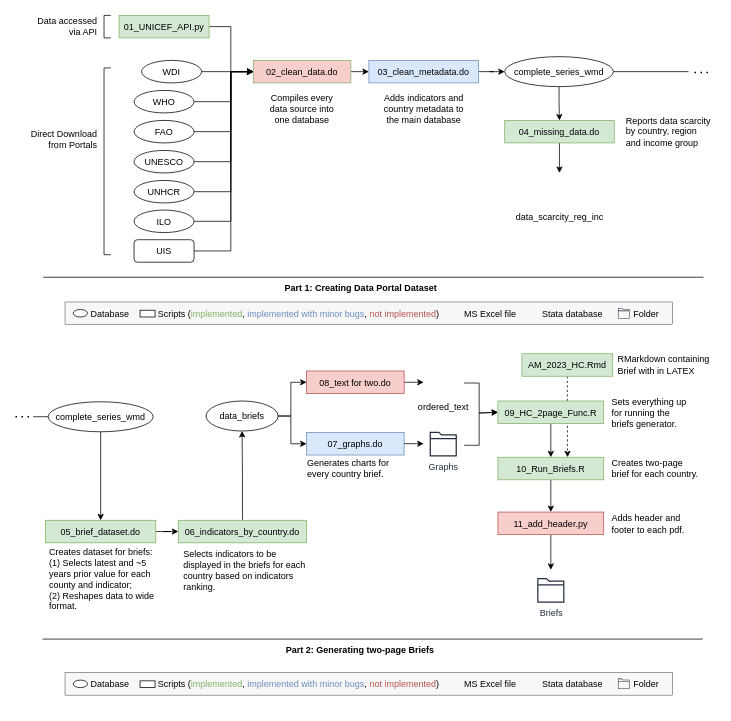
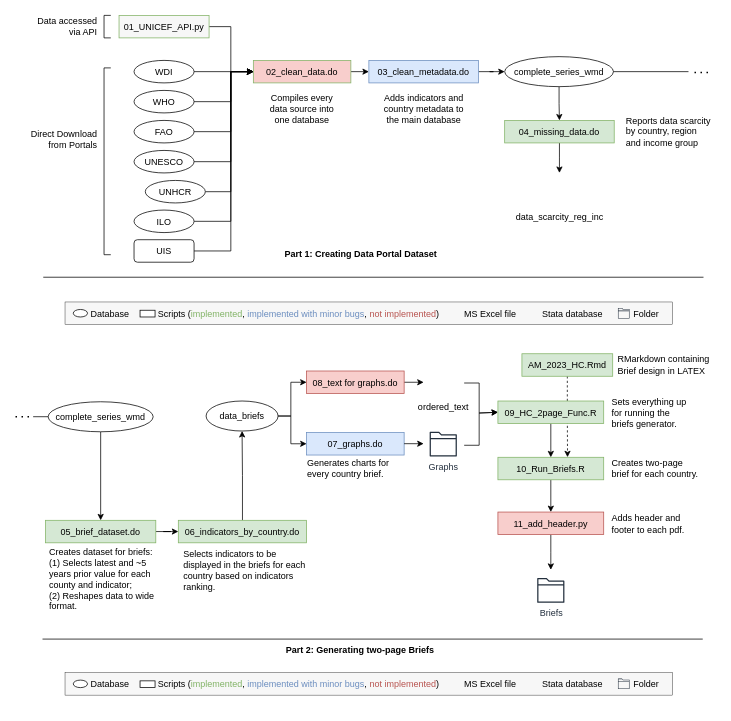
(164, 27) -> (164, 27)
(171, 72) -> (164, 72)
(164, 192) -> (175, 192)
(360, 288) -> (360, 255)
(666, 365) -> (666, 365)
(355, 383) -> (355, 383)
